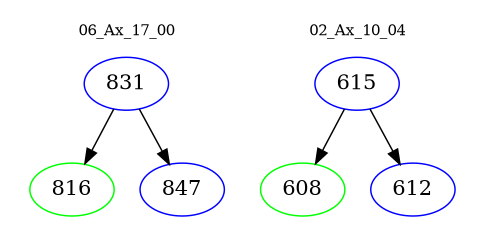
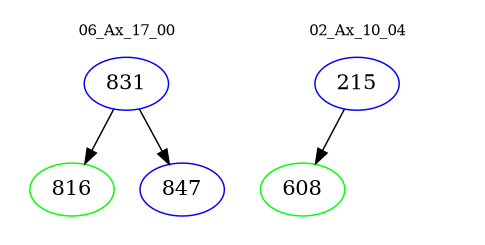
(357, 84) -> (357, 84)
(413, 190) -> none
